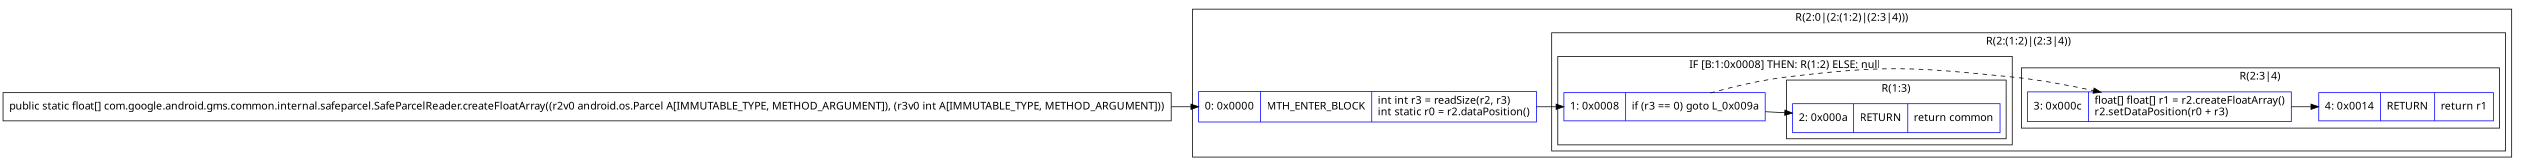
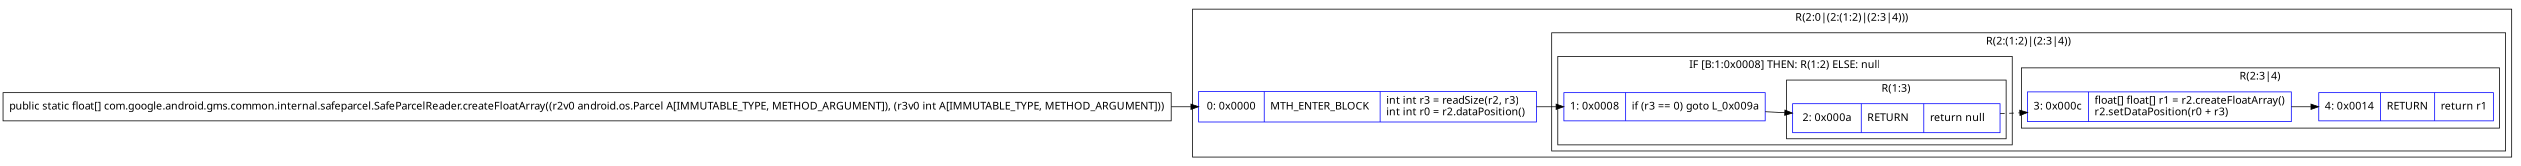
(1901, 69) -> (2010, 113)
(1454, 112) -> (1456, 112)
(1954, 118) -> (1958, 118)
